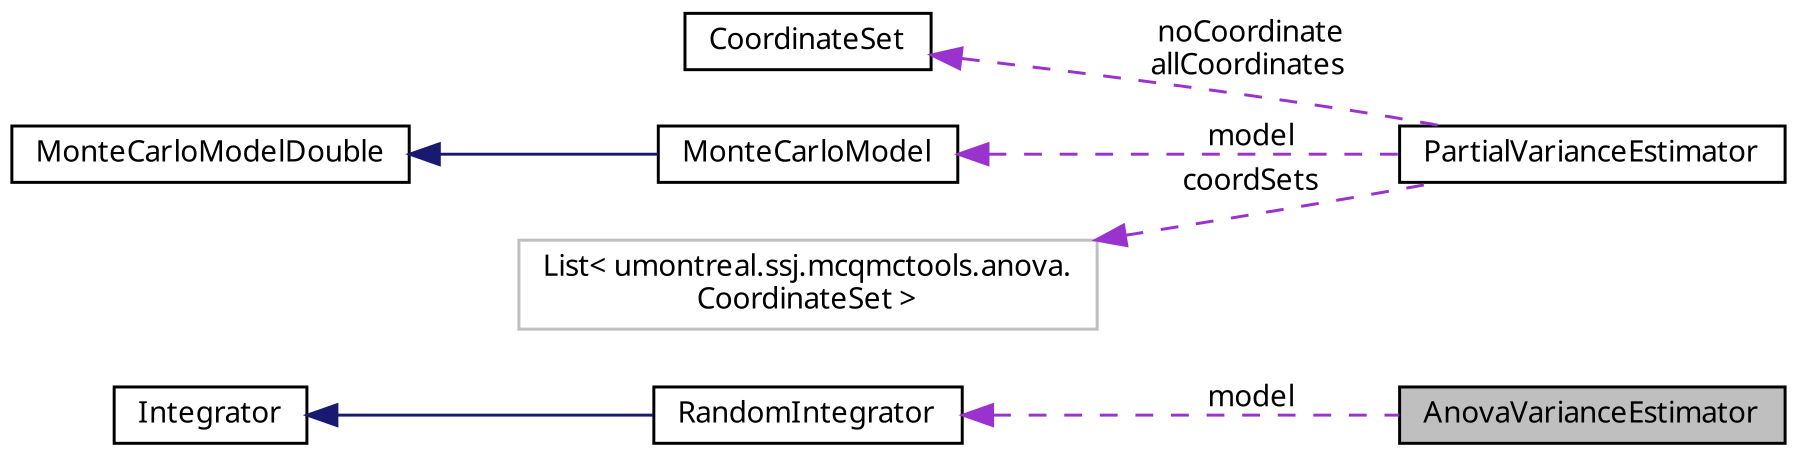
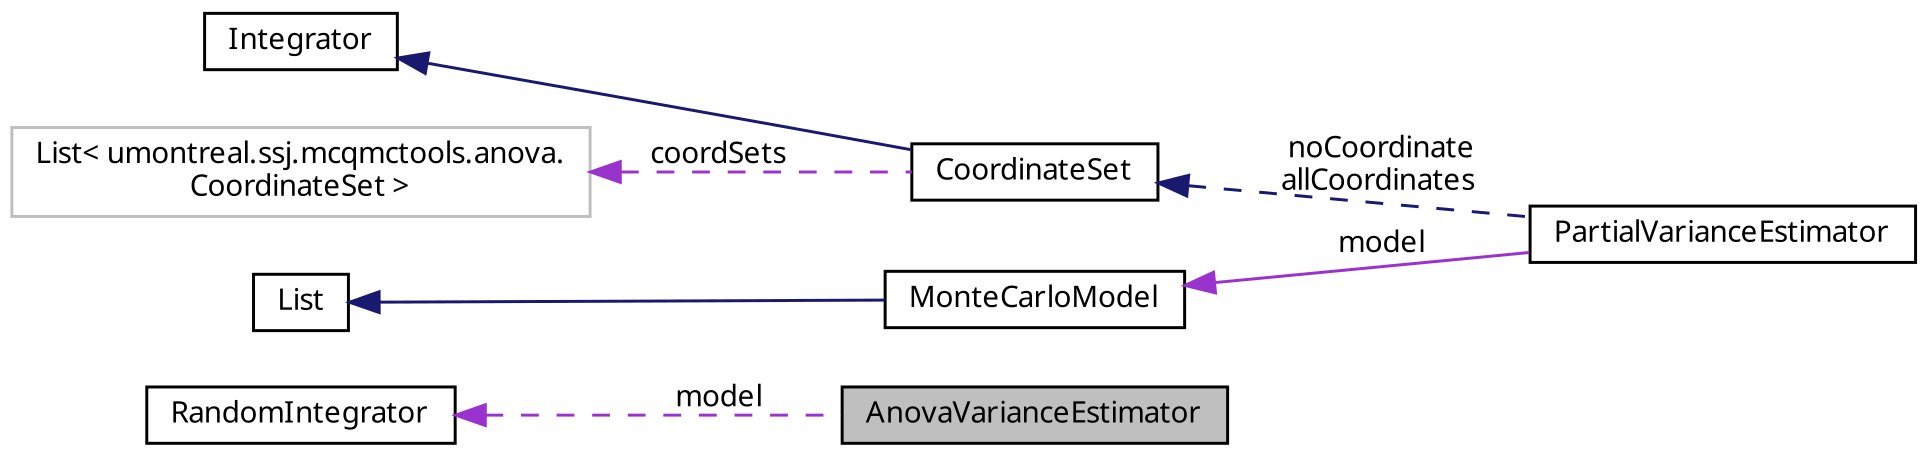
(1202, 89) -> (1359, 201)
(211, 154) -> (301, 302)
(1193, 154) -> (1372, 268)
(1282, 210) -> (766, 172)
(495, 415) -> (669, 106)
